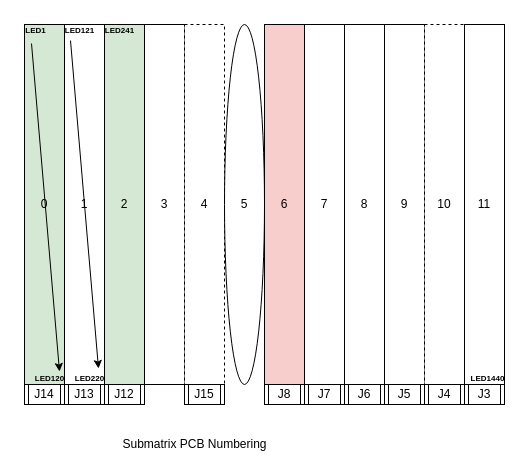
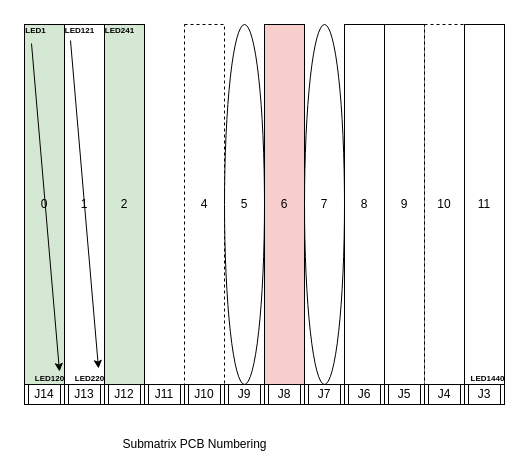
(165, 205) -> none
(325, 205) -> (325, 205)
none -> (165, 395)
(205, 395) -> (205, 395)
none -> (245, 395)
